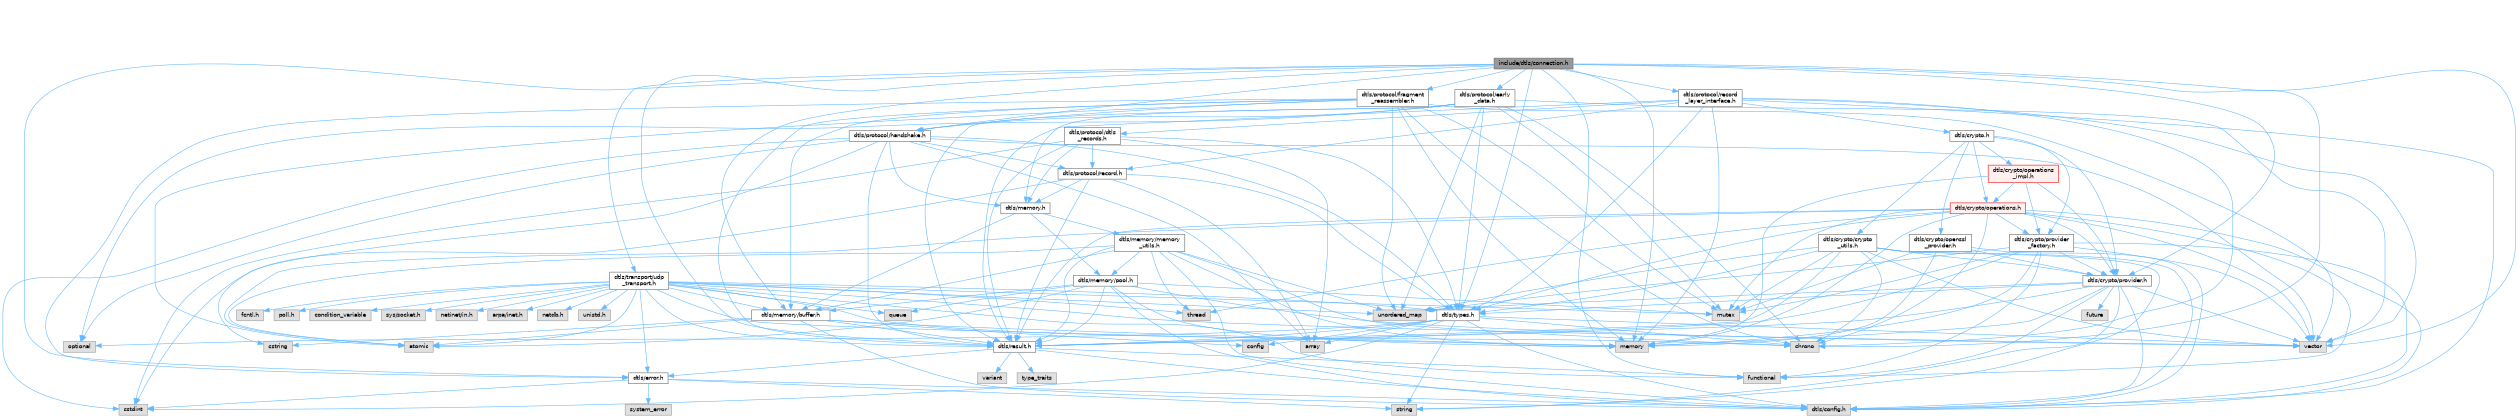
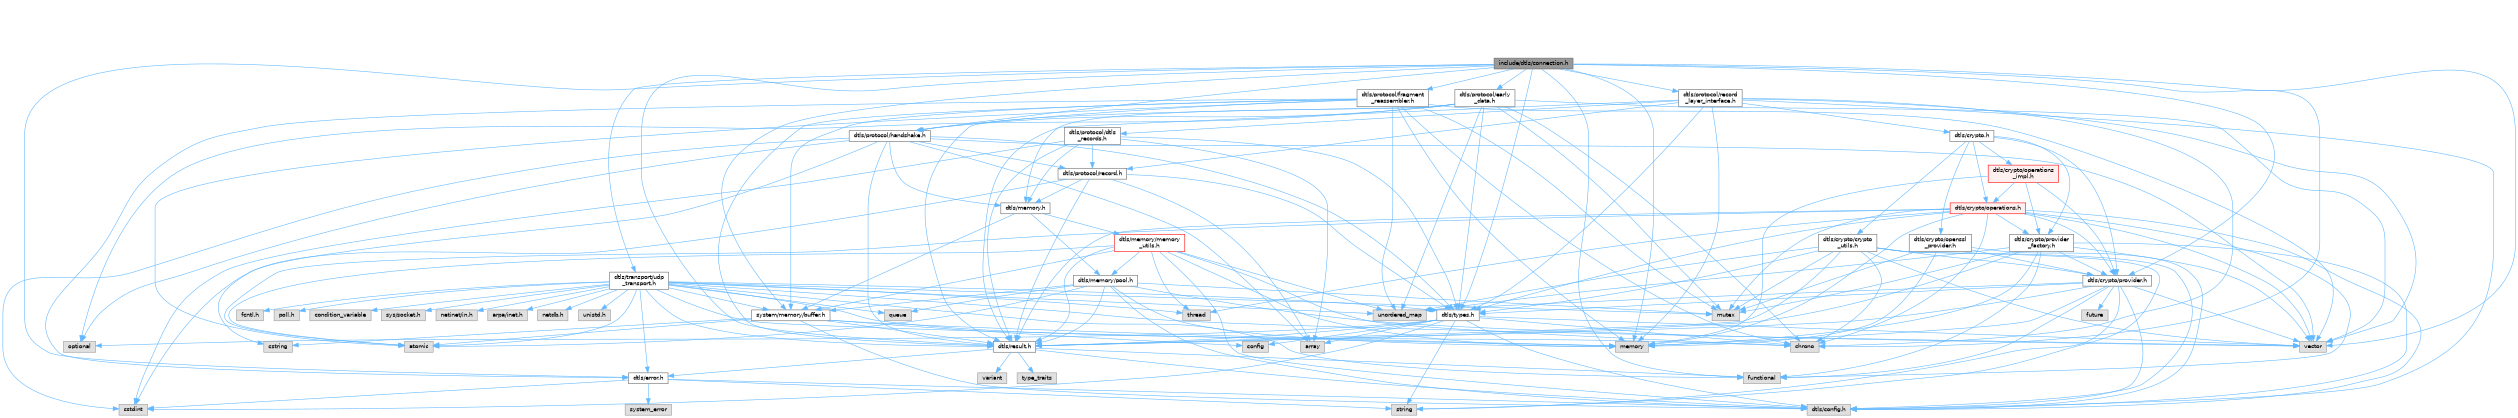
(1150, 243) -> (1150, 243)
(791, 315) -> (791, 315)
